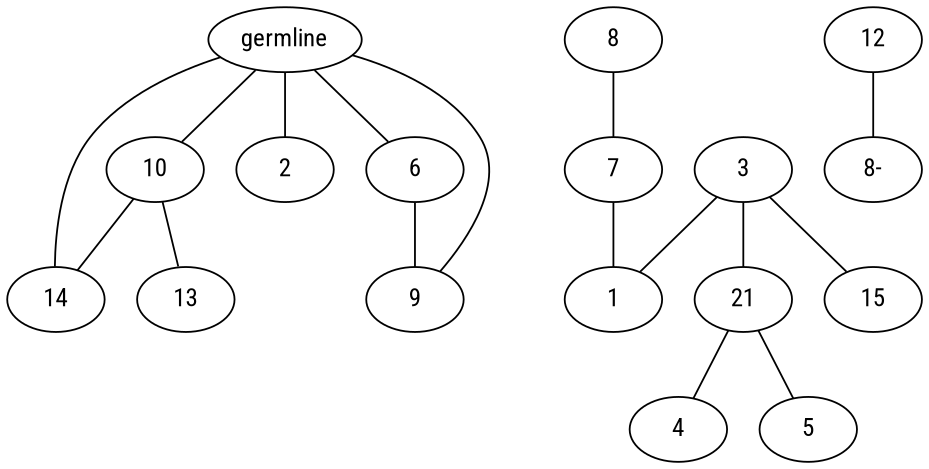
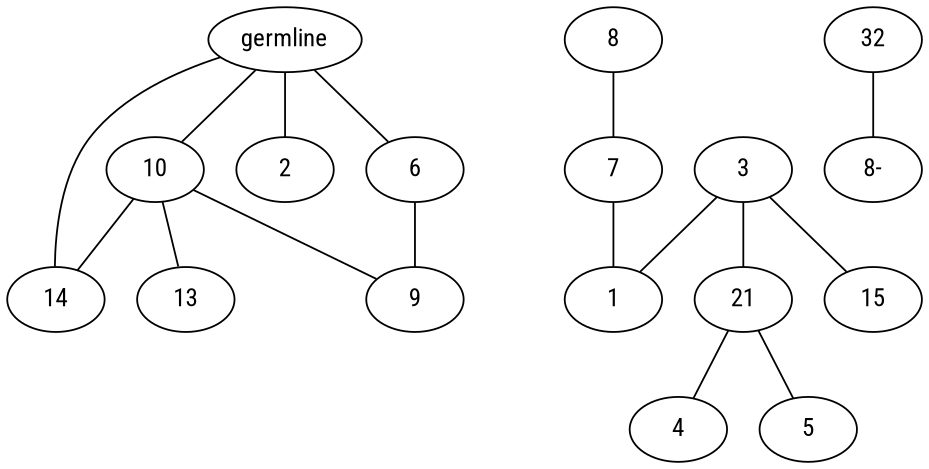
(873, 40) -> (873, 40)
(478, 135) -> (285, 235)
